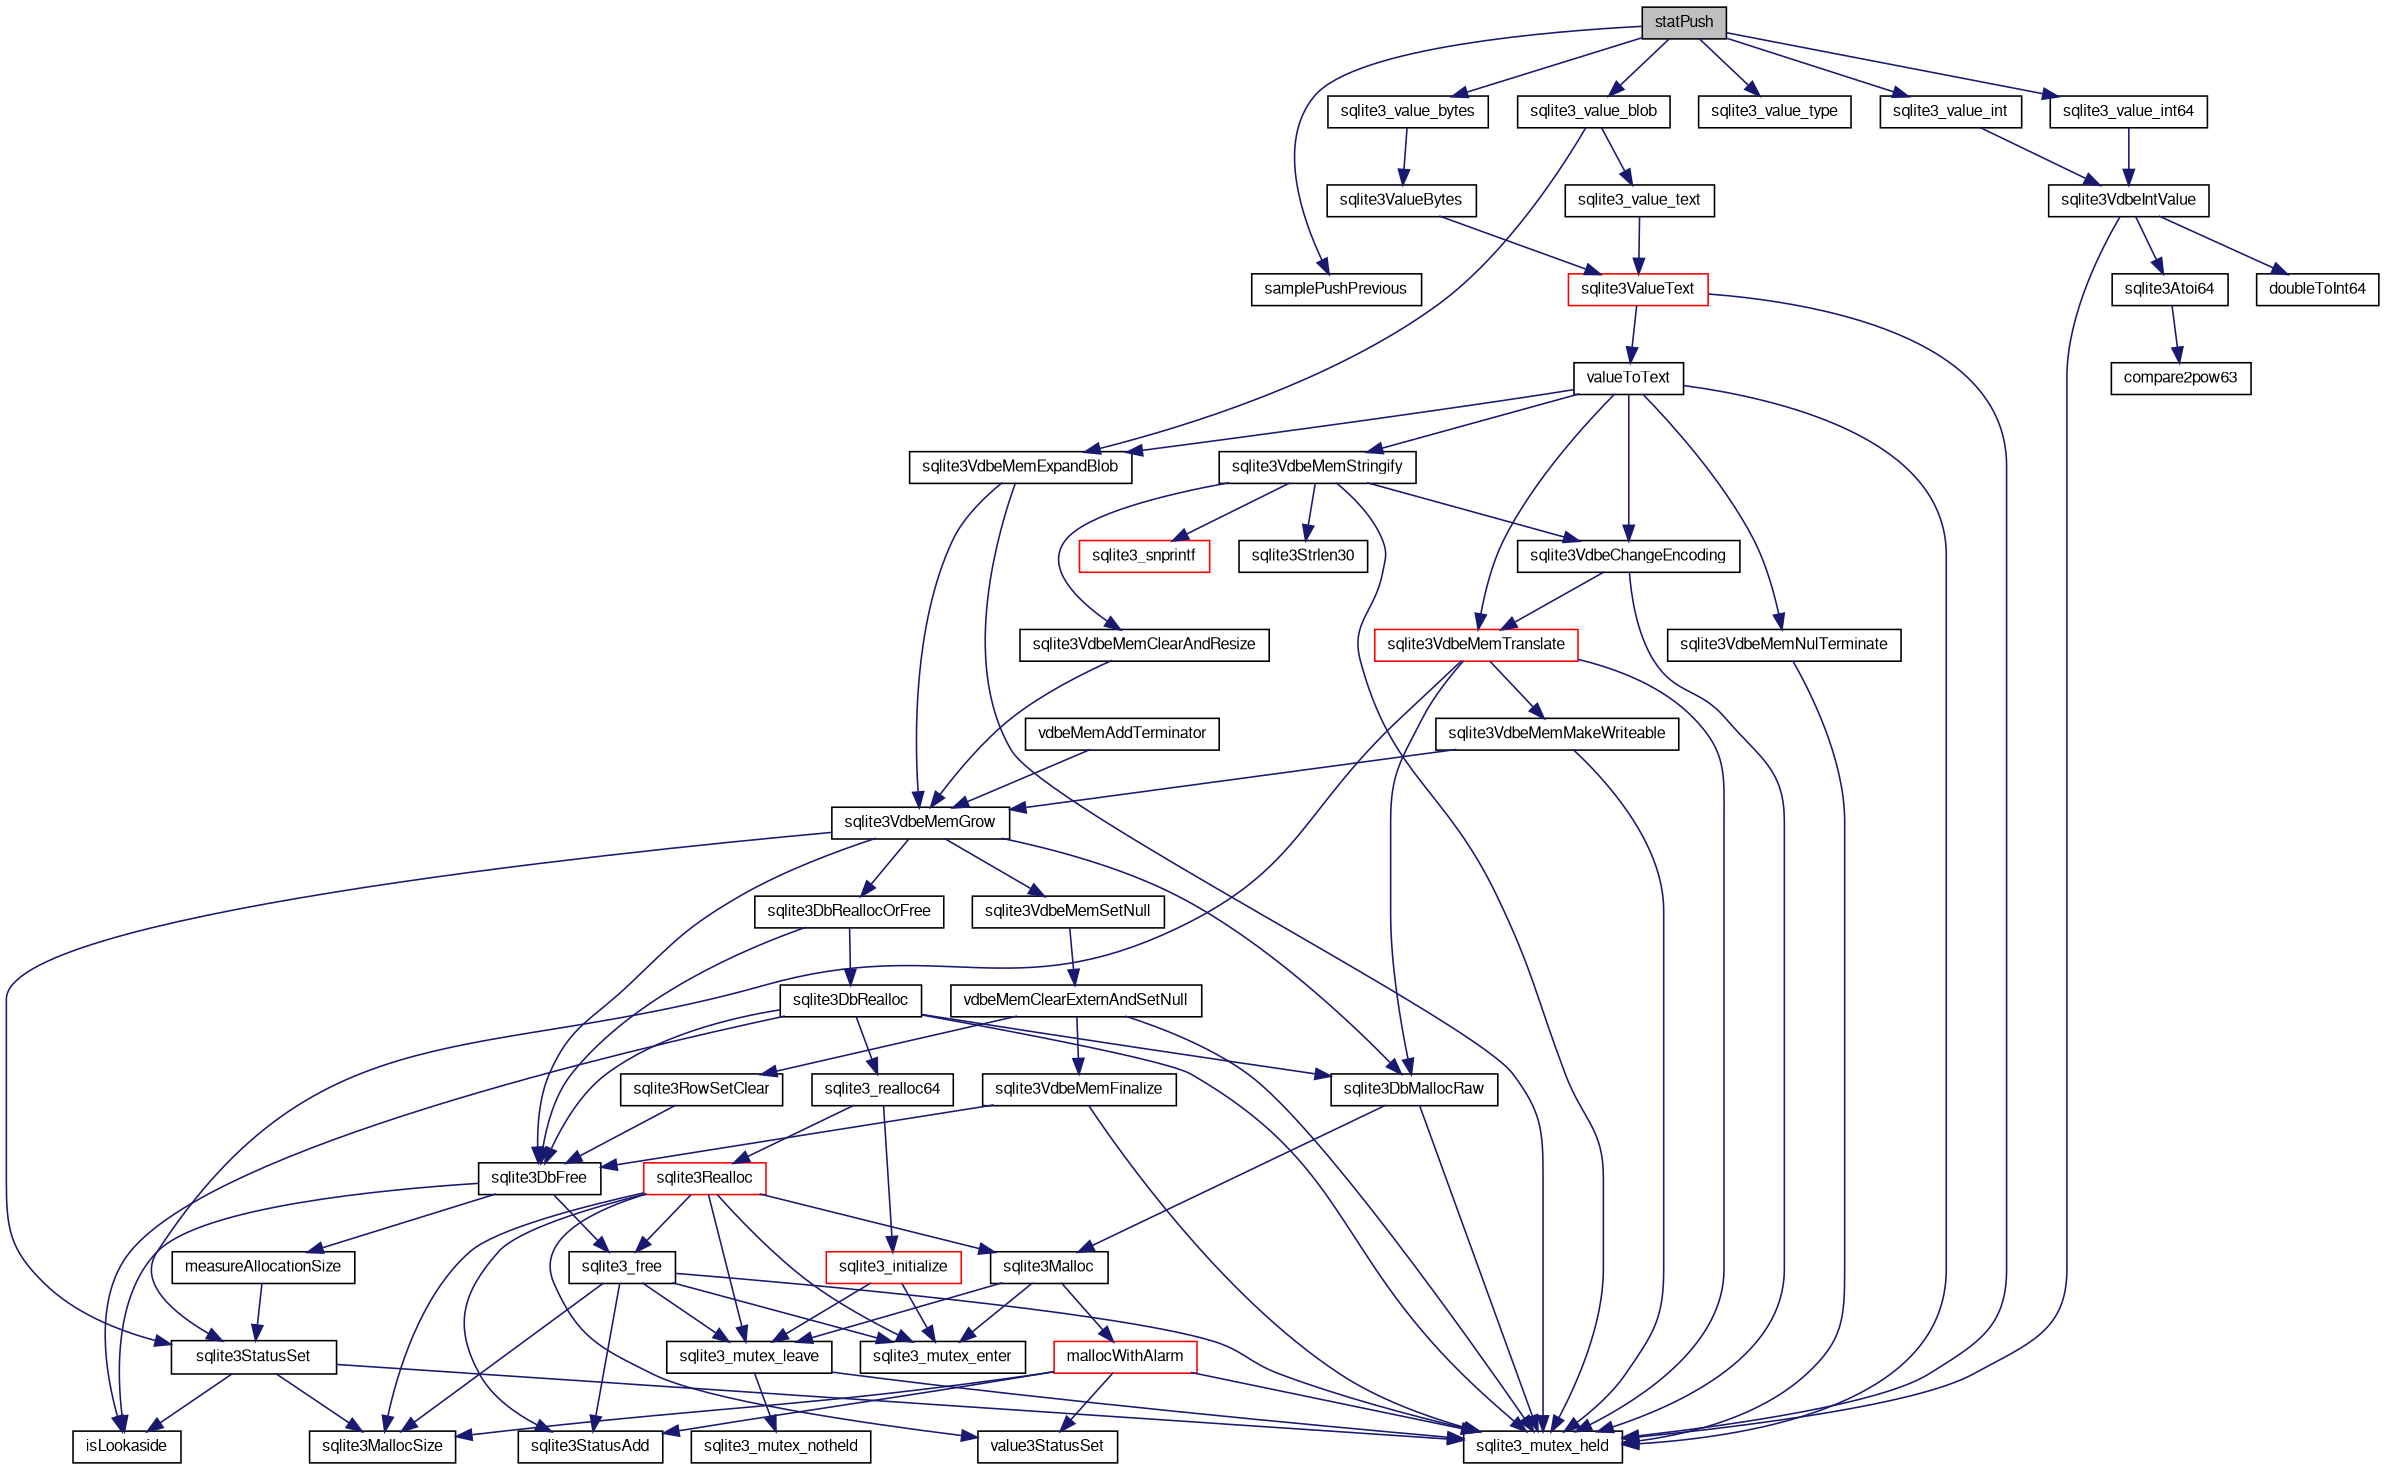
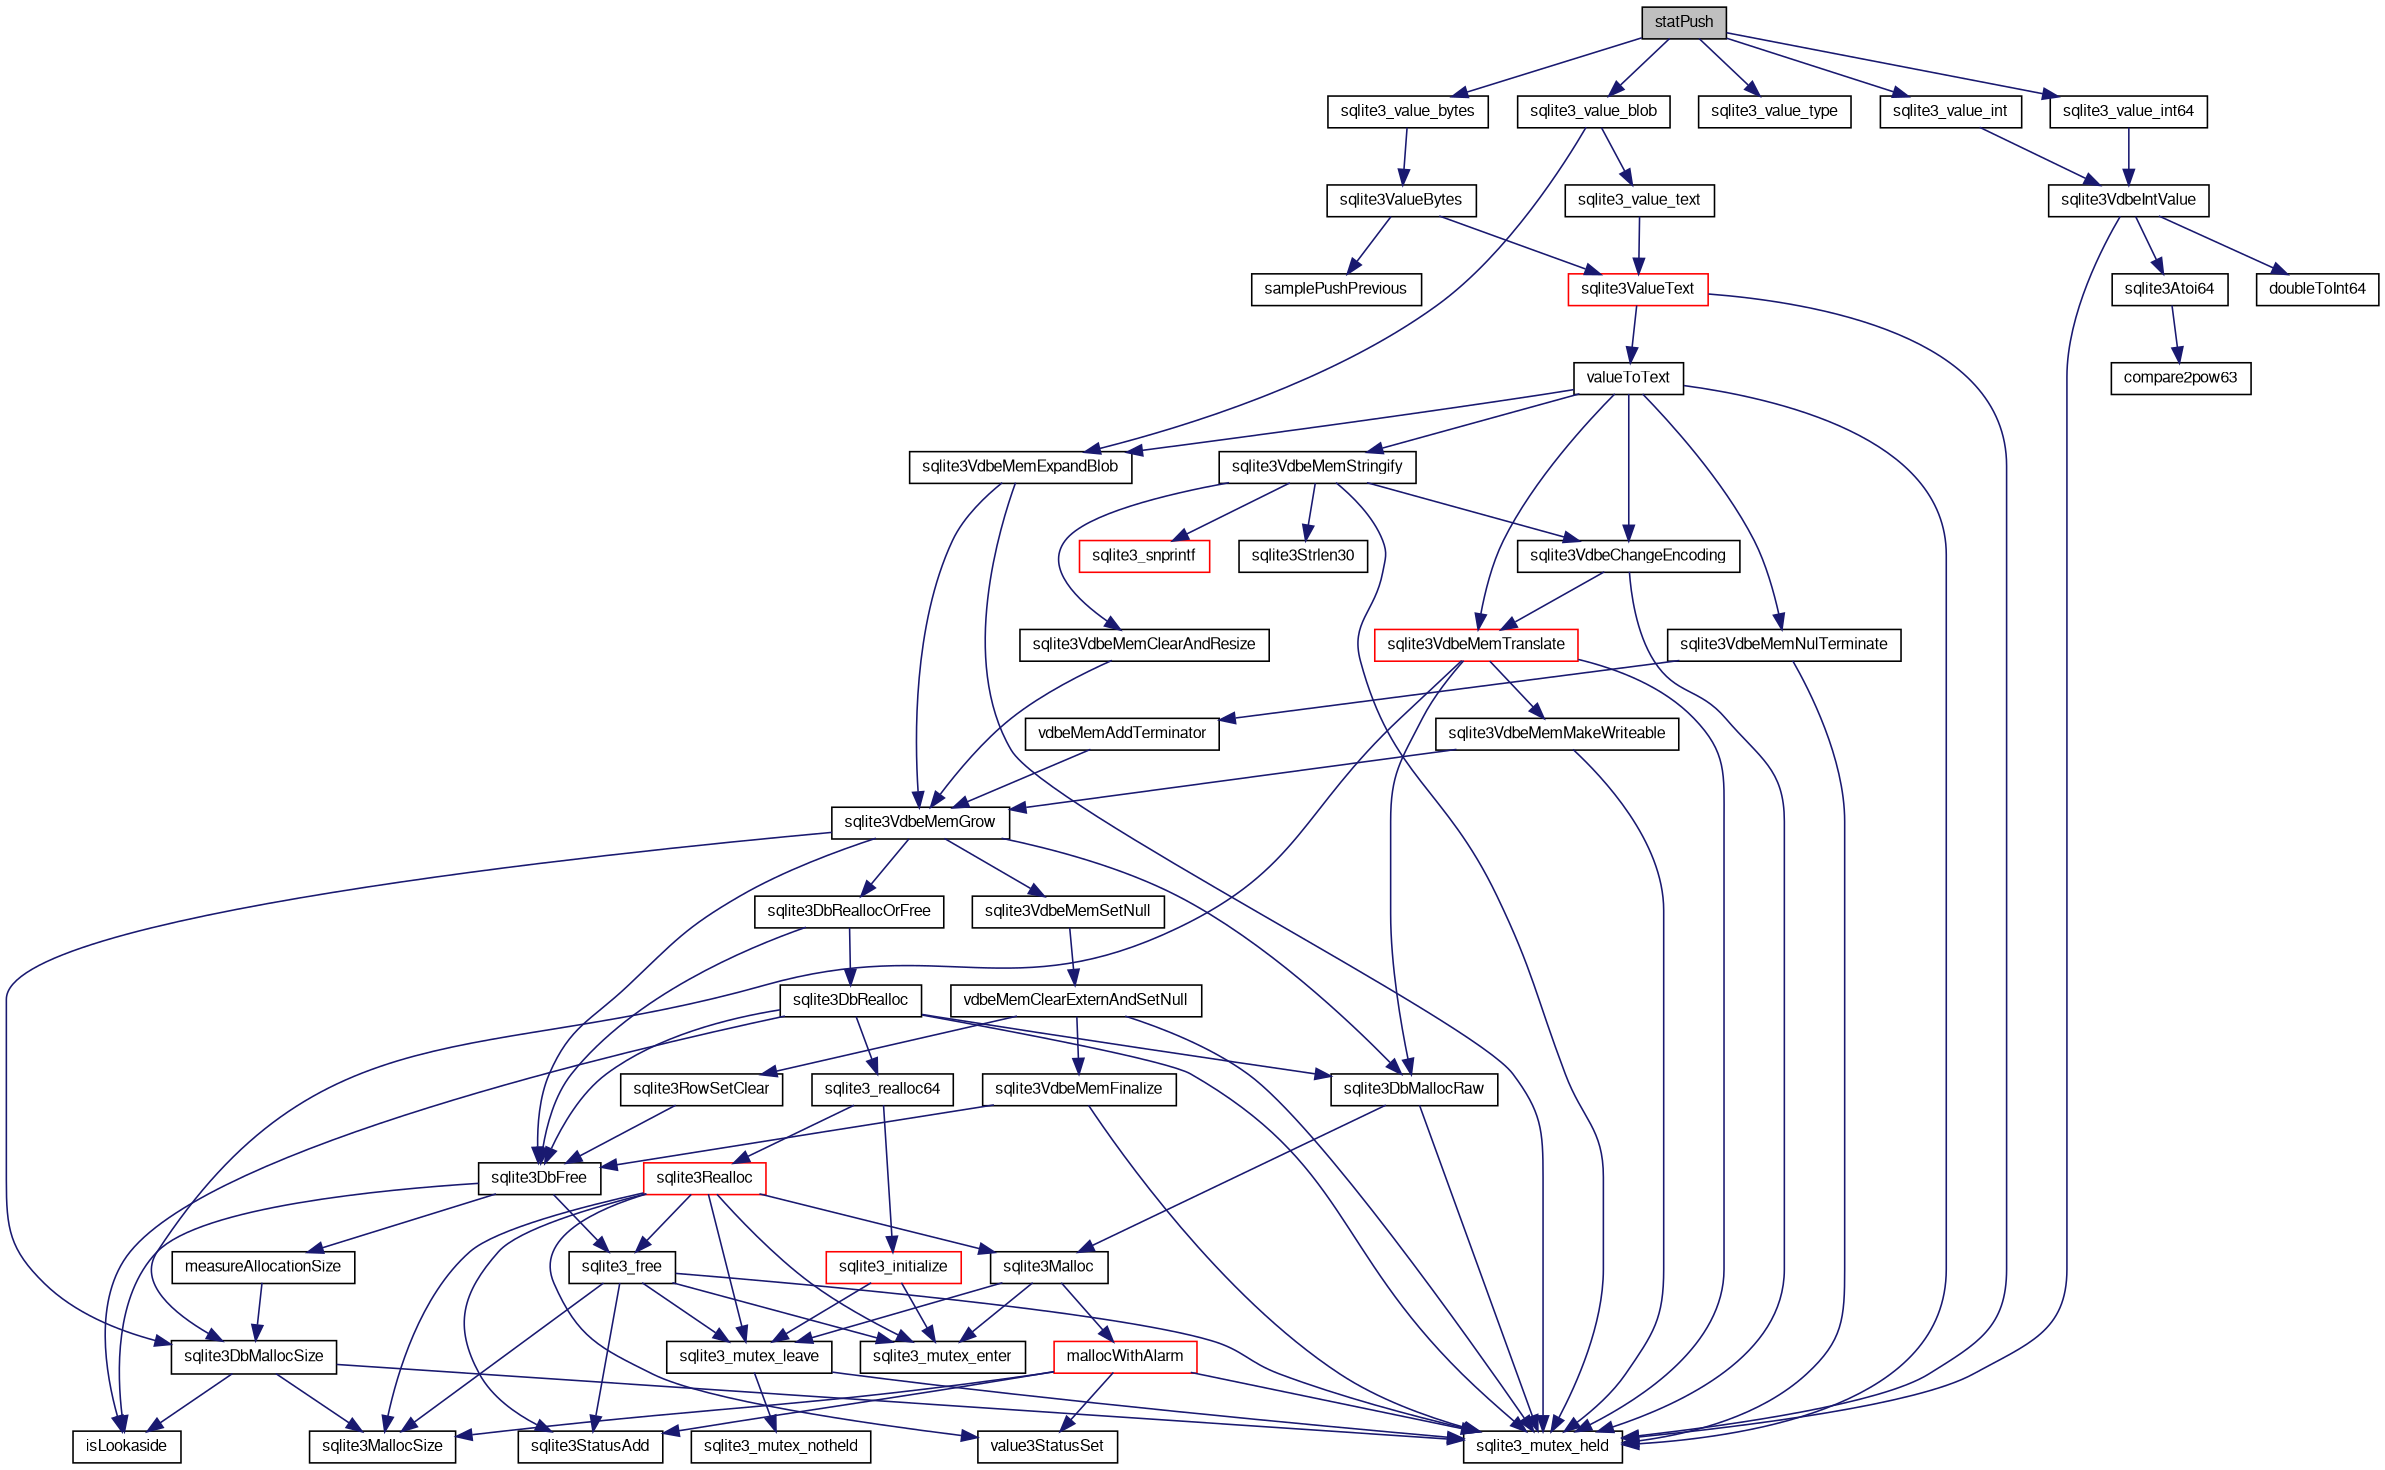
(1388, 60) -> (1374, 239)
none -> (1457, 689)
(254, 1357) -> (254, 1357)
